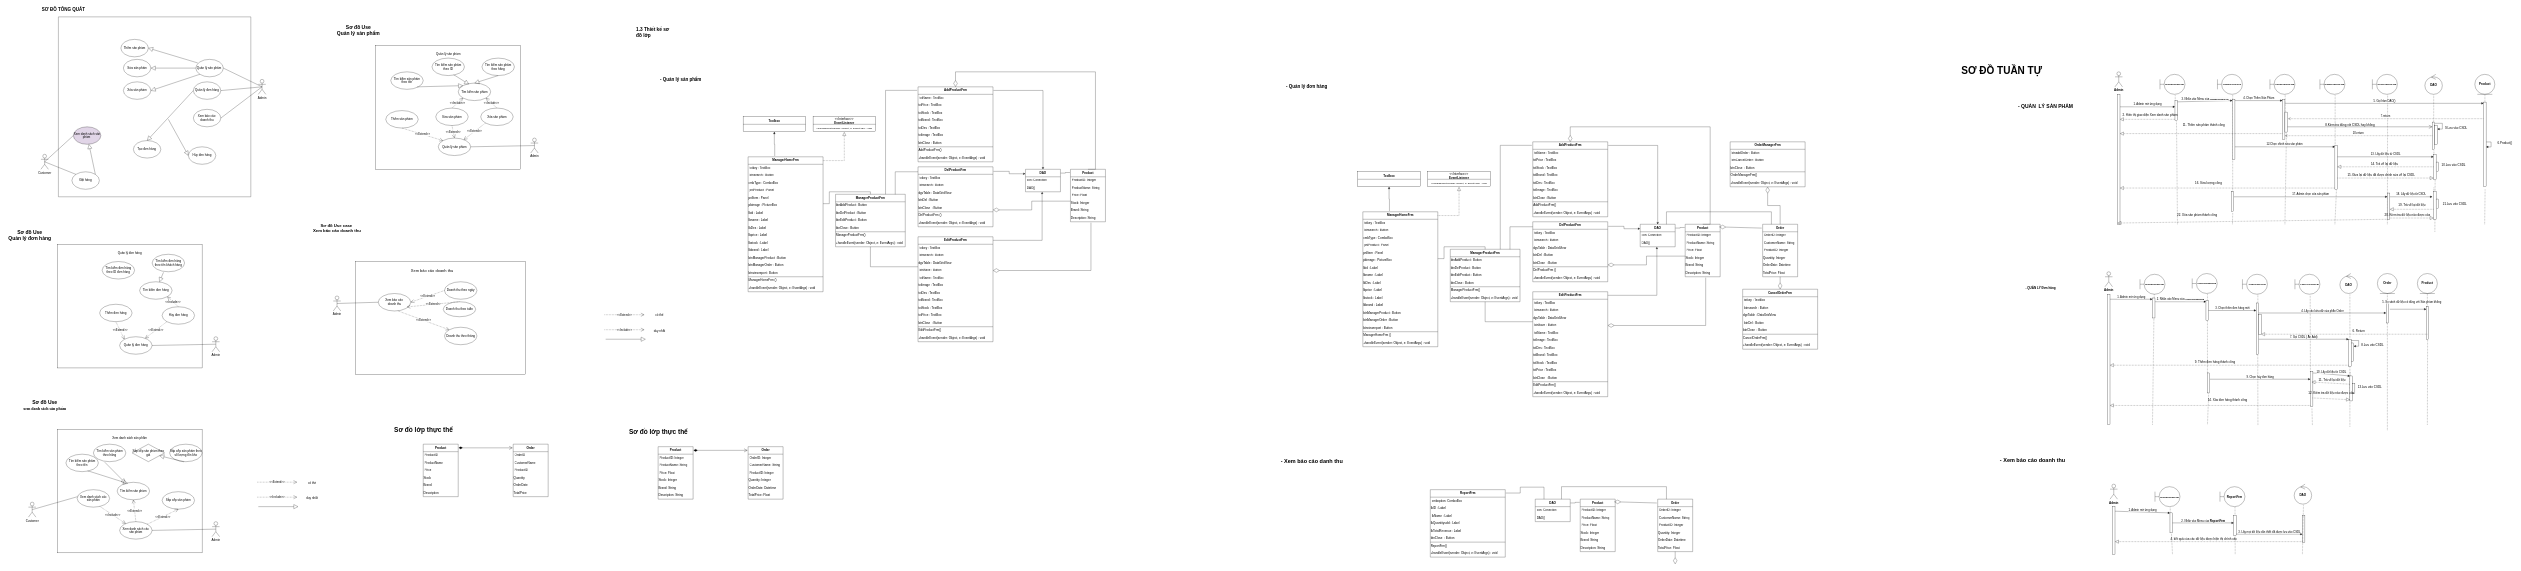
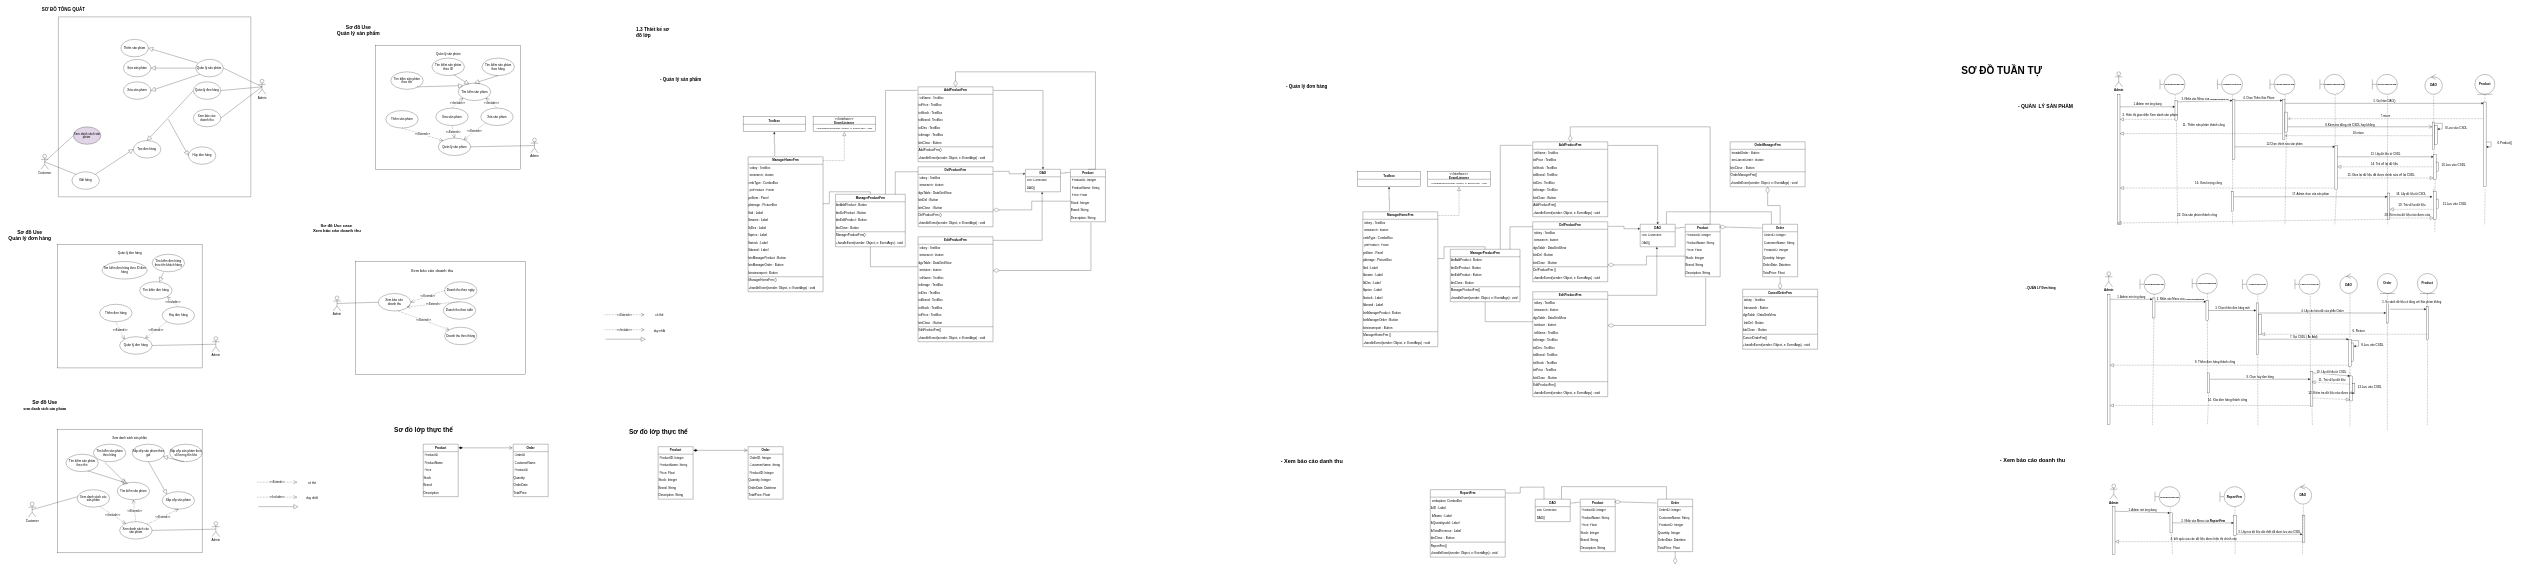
(92, 162) -> (111, 163)
(118, 270) -> (124, 270)
(459, 309) -> (459, 311)
(148, 453) -> (148, 453)
none -> (156, 476)
